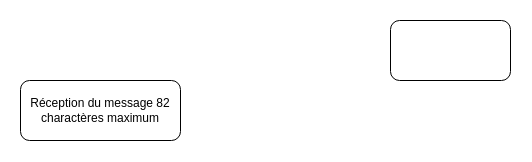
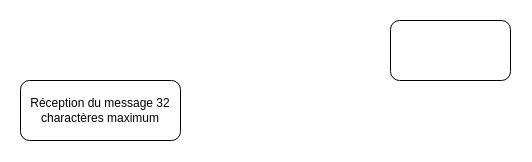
(101, 111) -> (101, 111)
